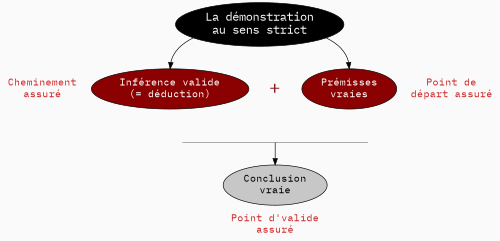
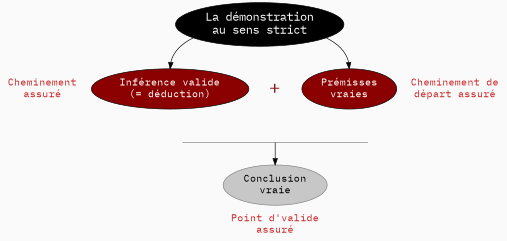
(452, 89) -> (455, 89)
(275, 185) -> (275, 185)
